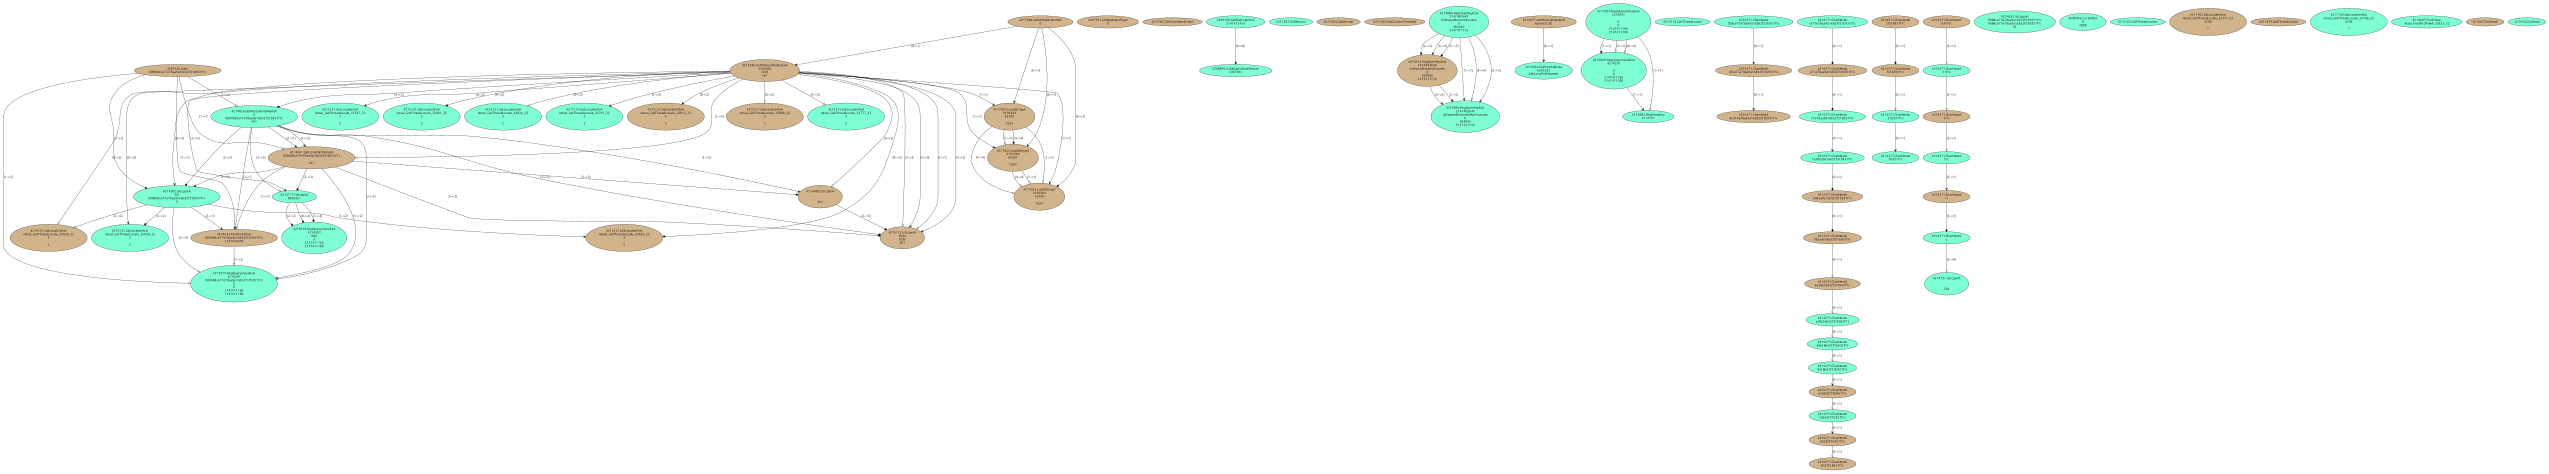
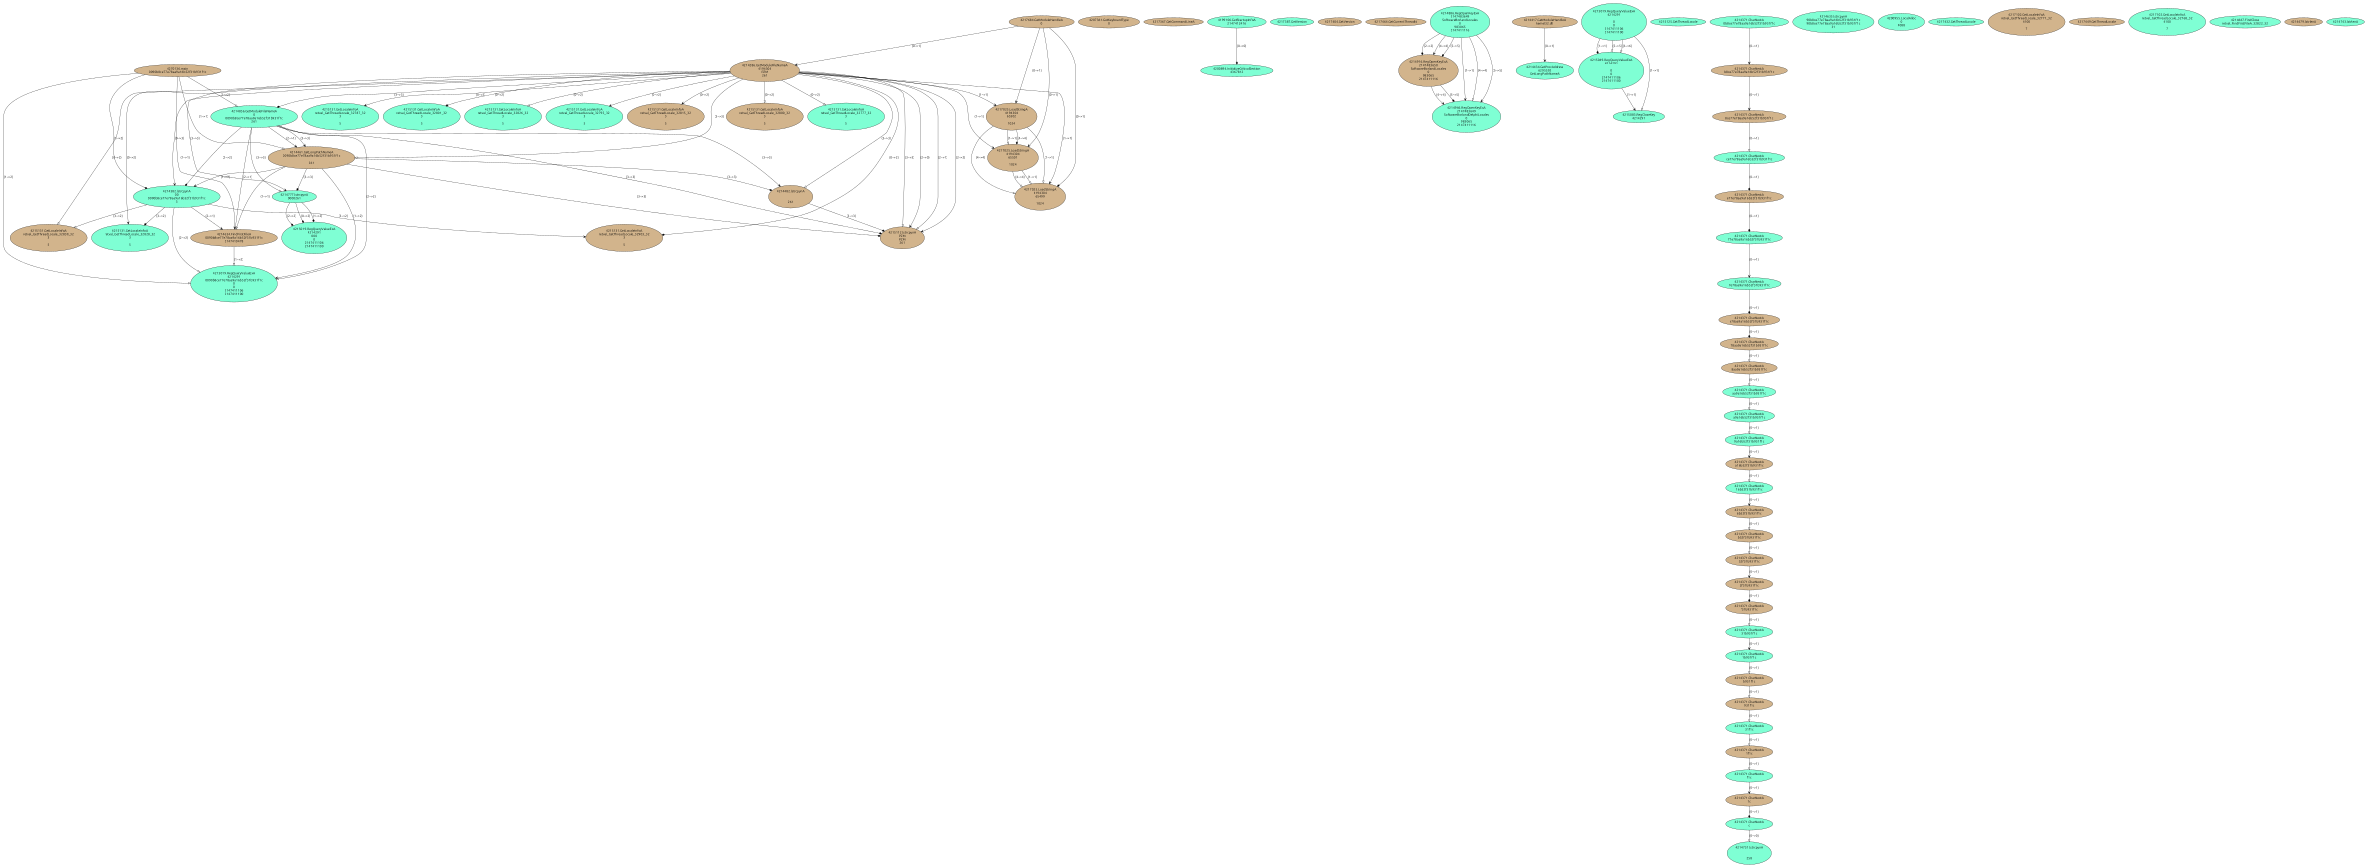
none -> (1749, 136)
none -> (1749, 560)
none -> (1749, 680)
